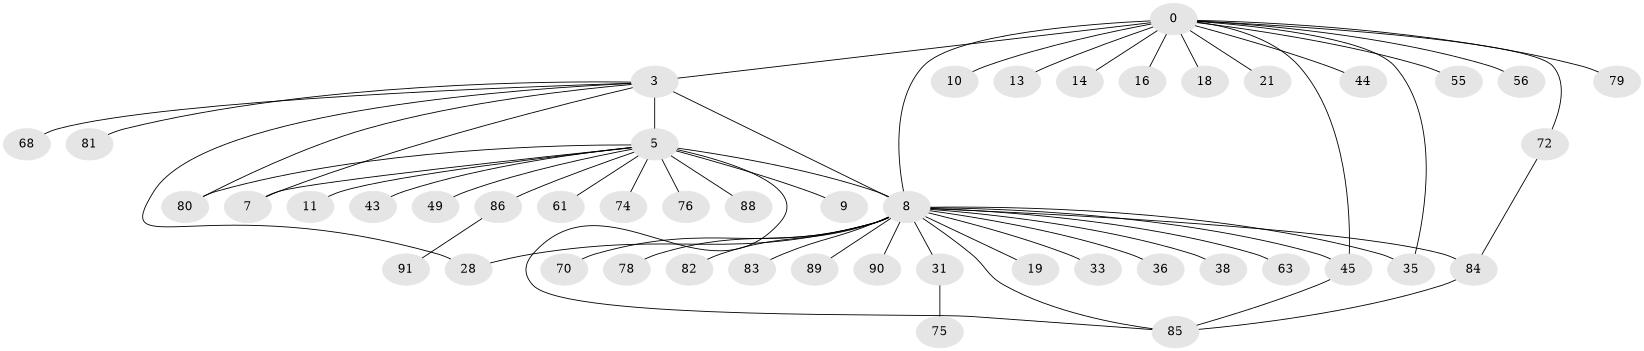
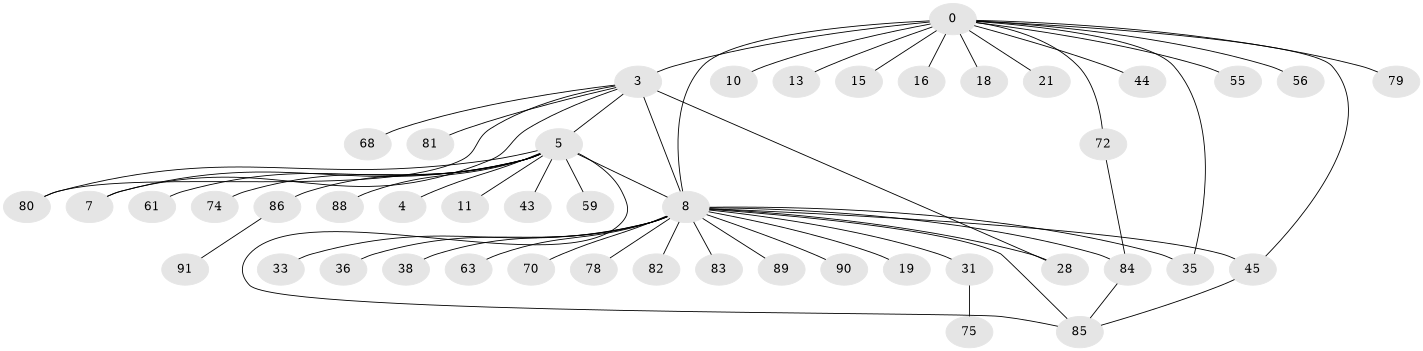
(1080, 82) -> (859, 82)
(436, 207) -> (590, 207)
(686, 207) -> none
(844, 207) -> (403, 207)
